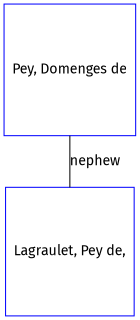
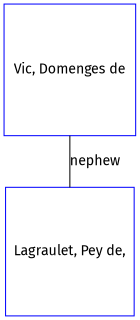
(70, 70) -> (70, 70)
